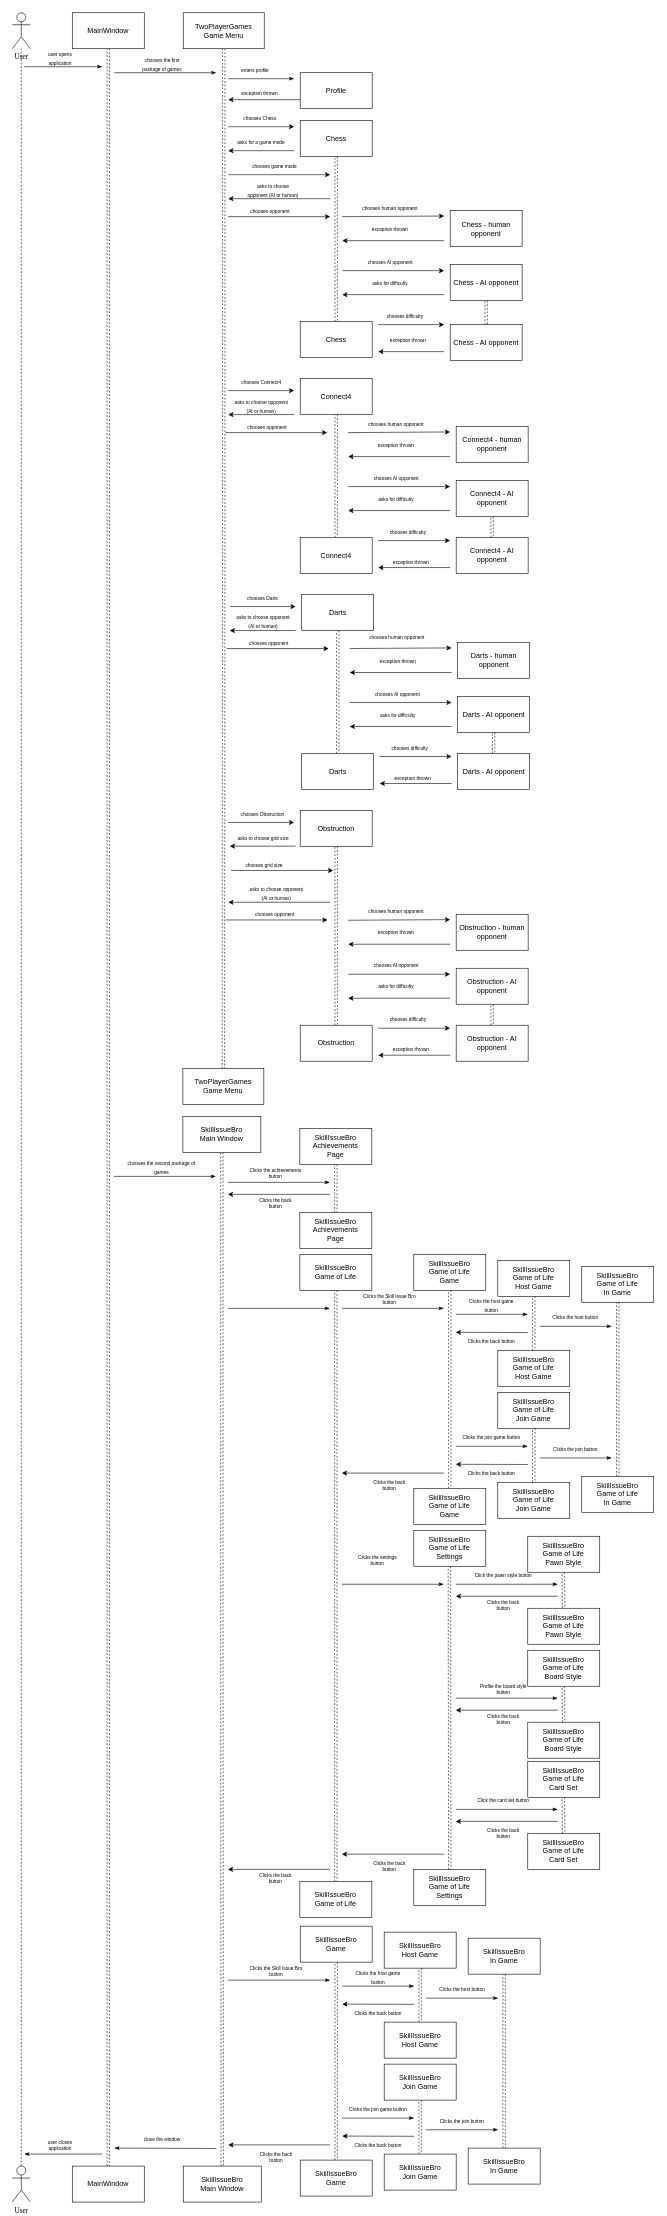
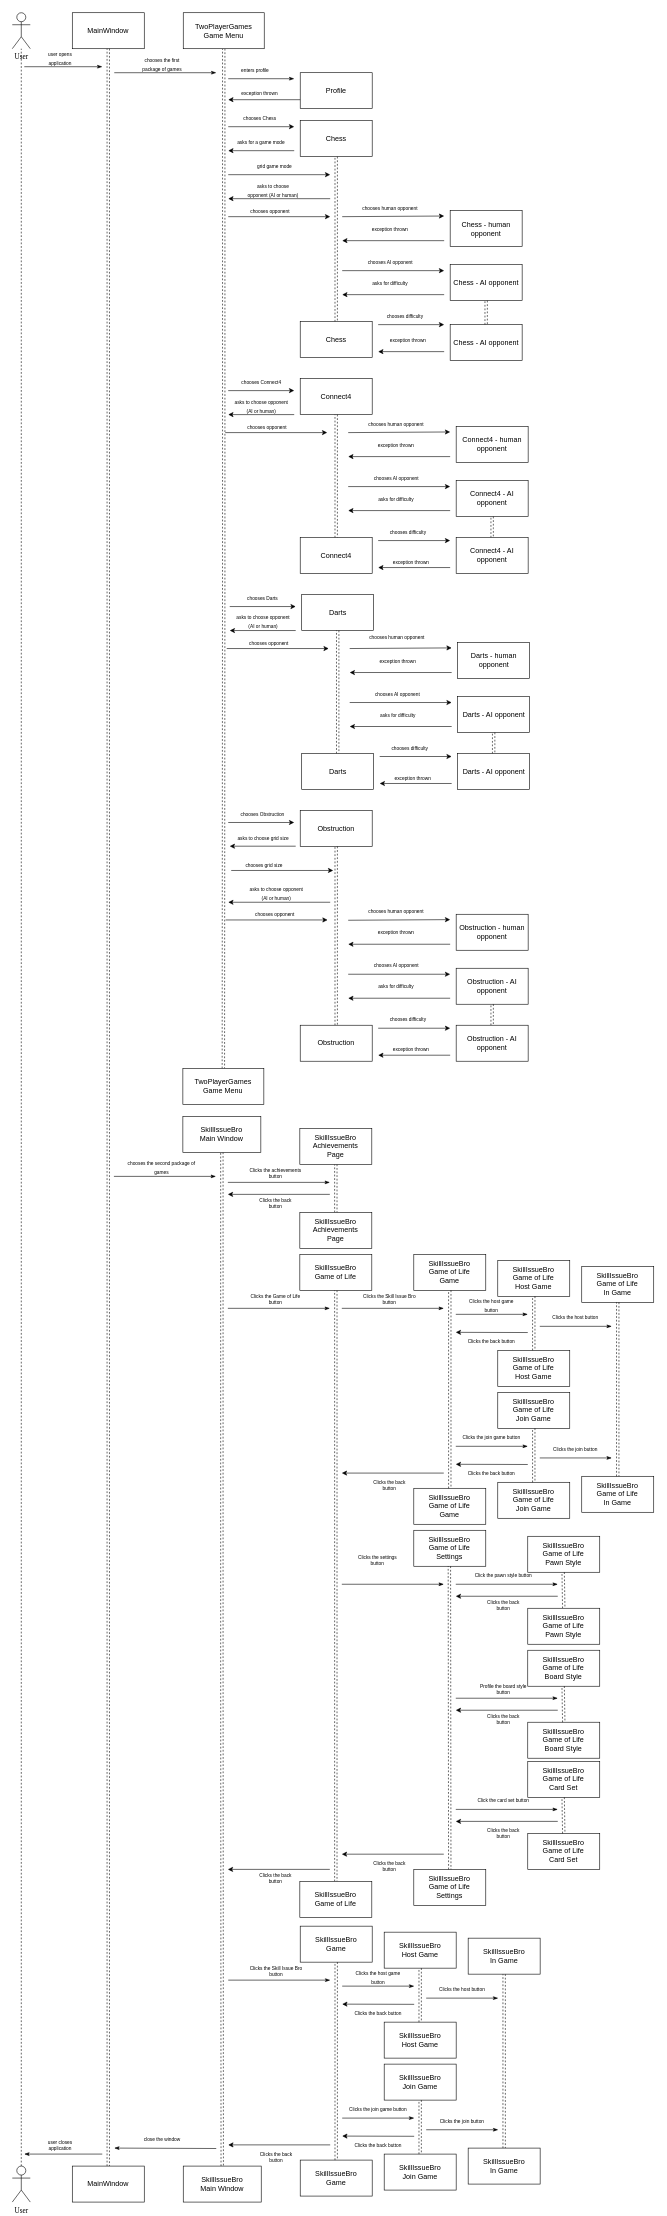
(275, 165) -> (275, 165)
none -> (276, 1299)
